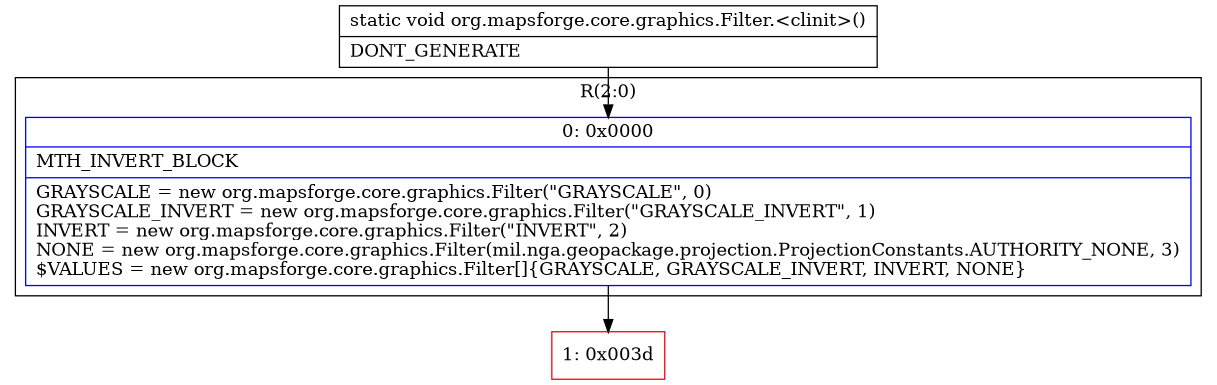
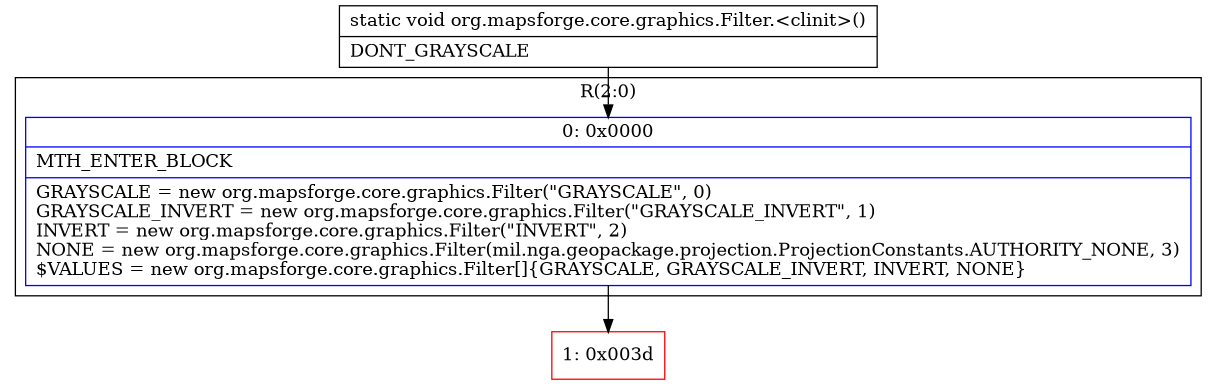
(436, 51) -> (440, 51)
(137, 162) -> (135, 162)
